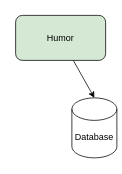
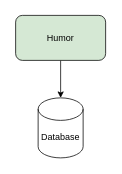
(94, 128) -> (60, 128)
